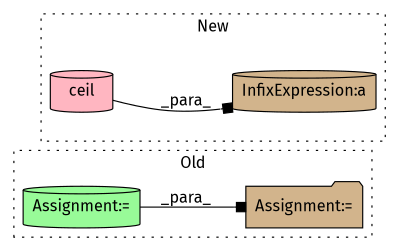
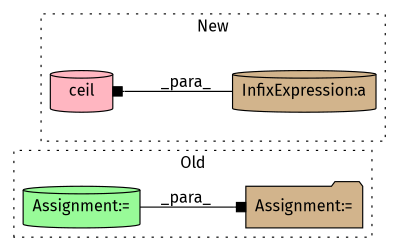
(166, 110) -> (179, 91)
